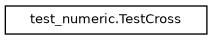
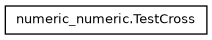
(106, 20) -> (106, 20)
